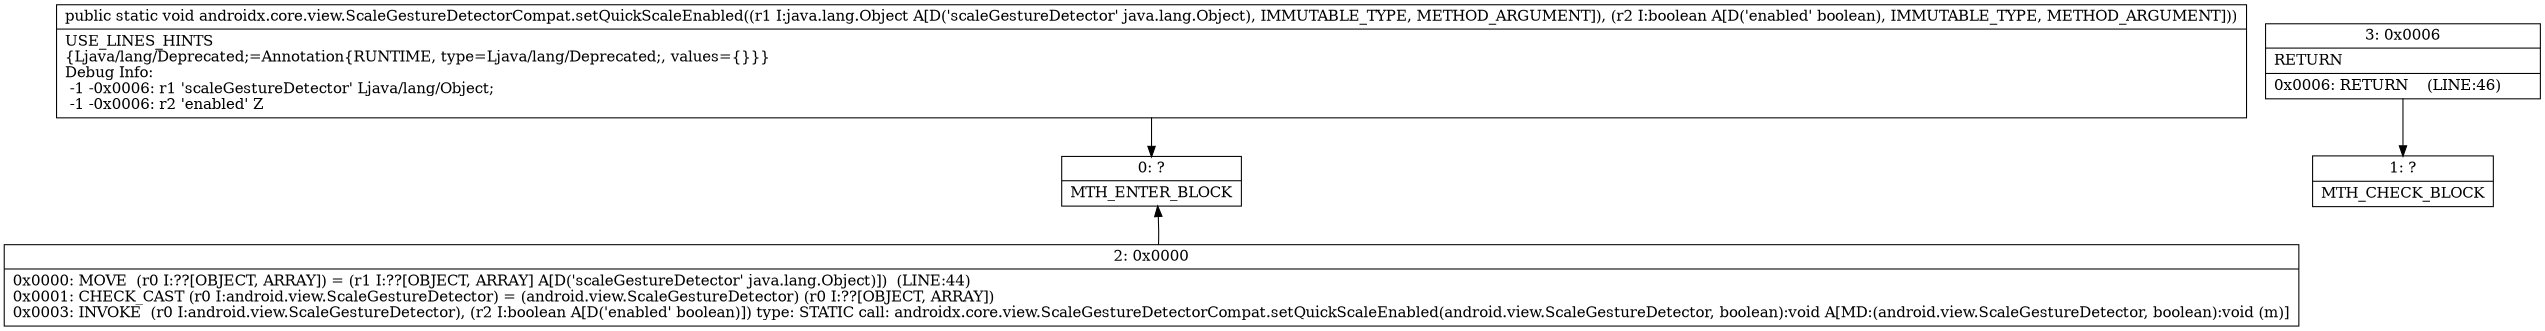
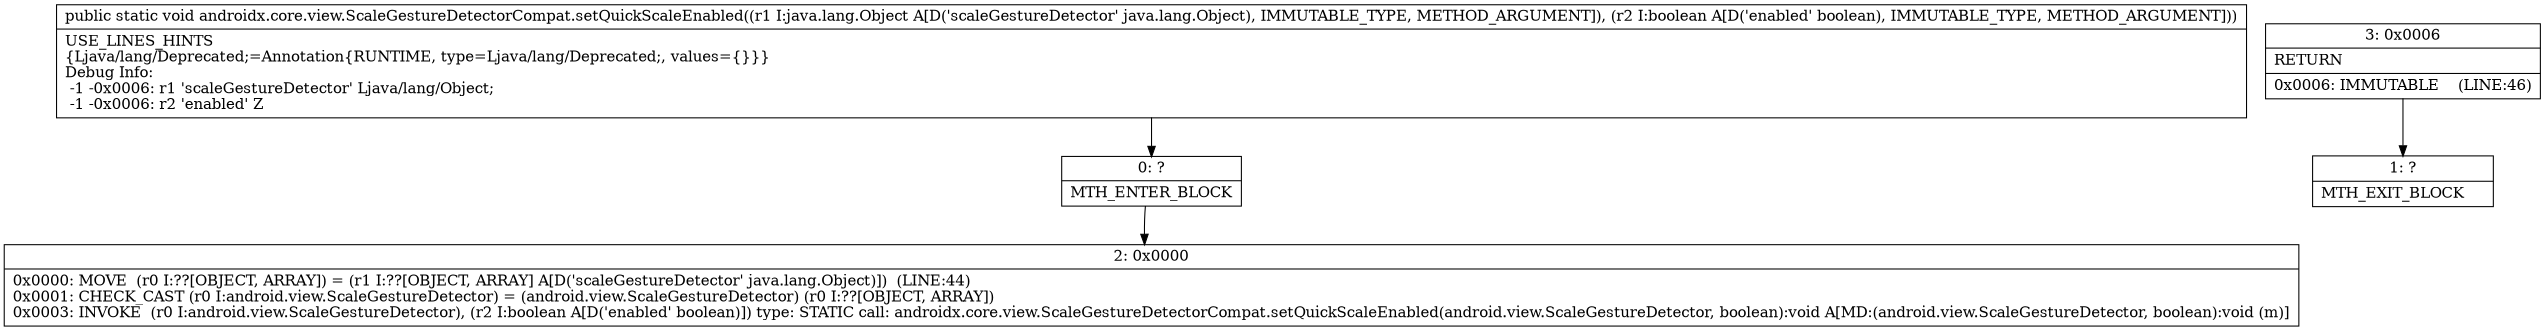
(2388, 86) -> (2403, 86)
(2403, 193) -> (2393, 193)
(1159, 231) -> (1145, 220)
